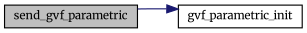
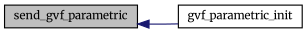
(152, 9) -> (164, 24)
